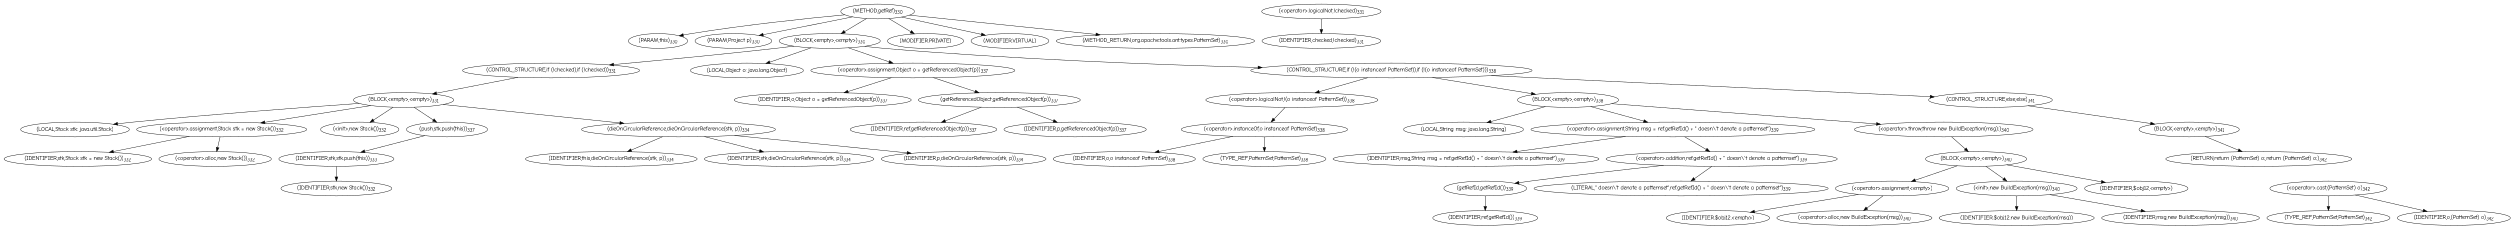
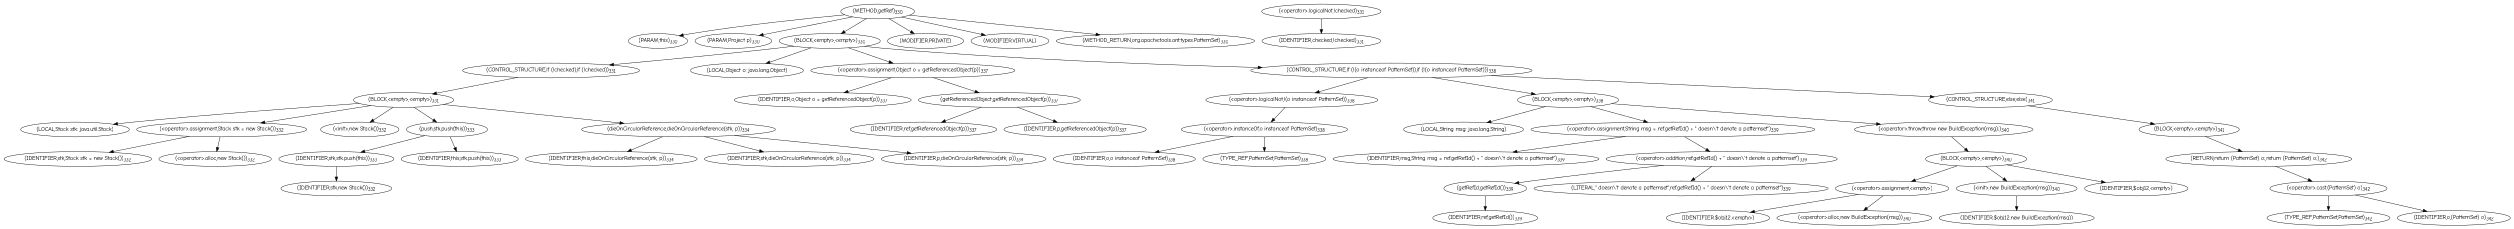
(471, 129) -> (471, 129)
none -> (460, 159)
none -> (2292, 173)
(2181, 218) -> none
